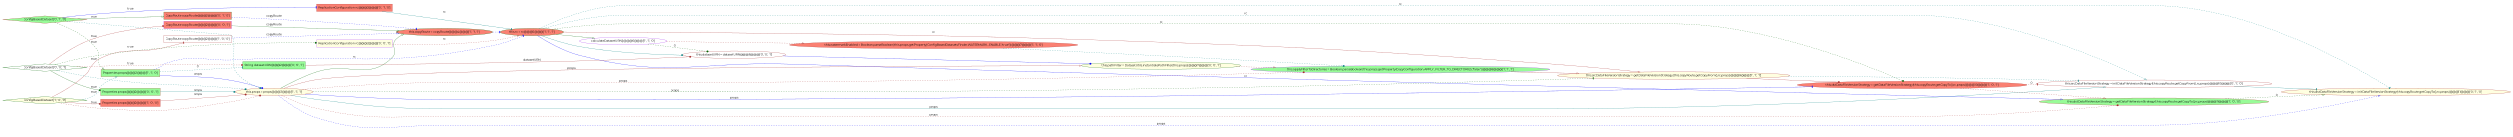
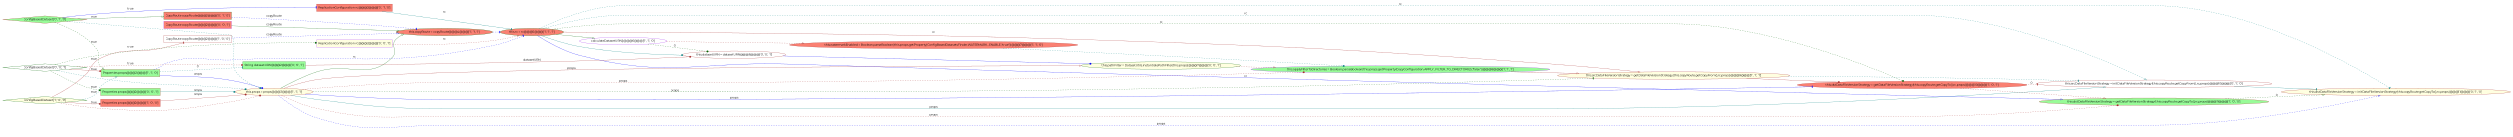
(102, 36) -> (84, 70)
(74, 82) -> (74, 82)
